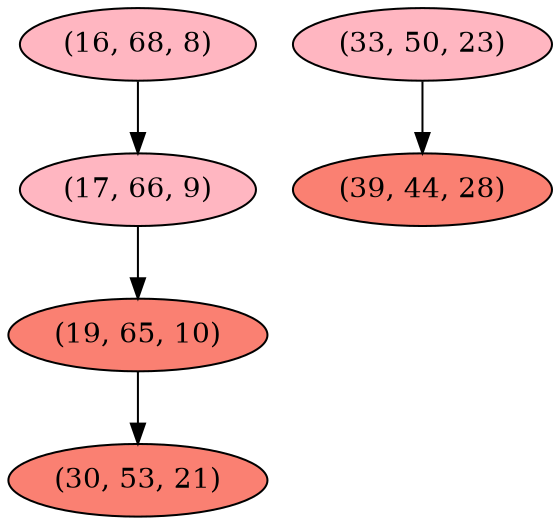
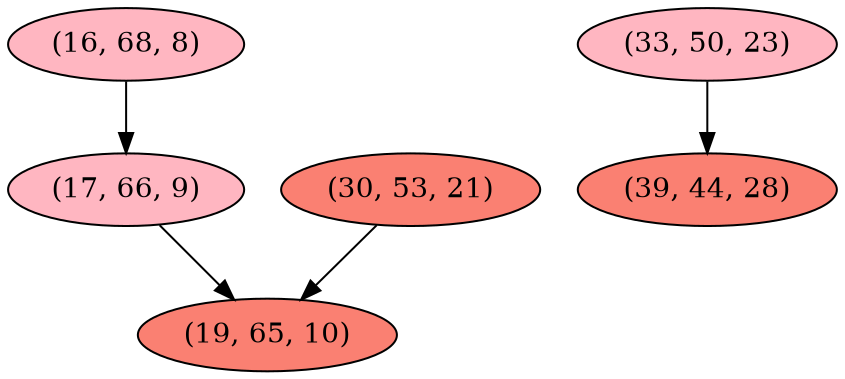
(138, 398) -> (346, 255)
